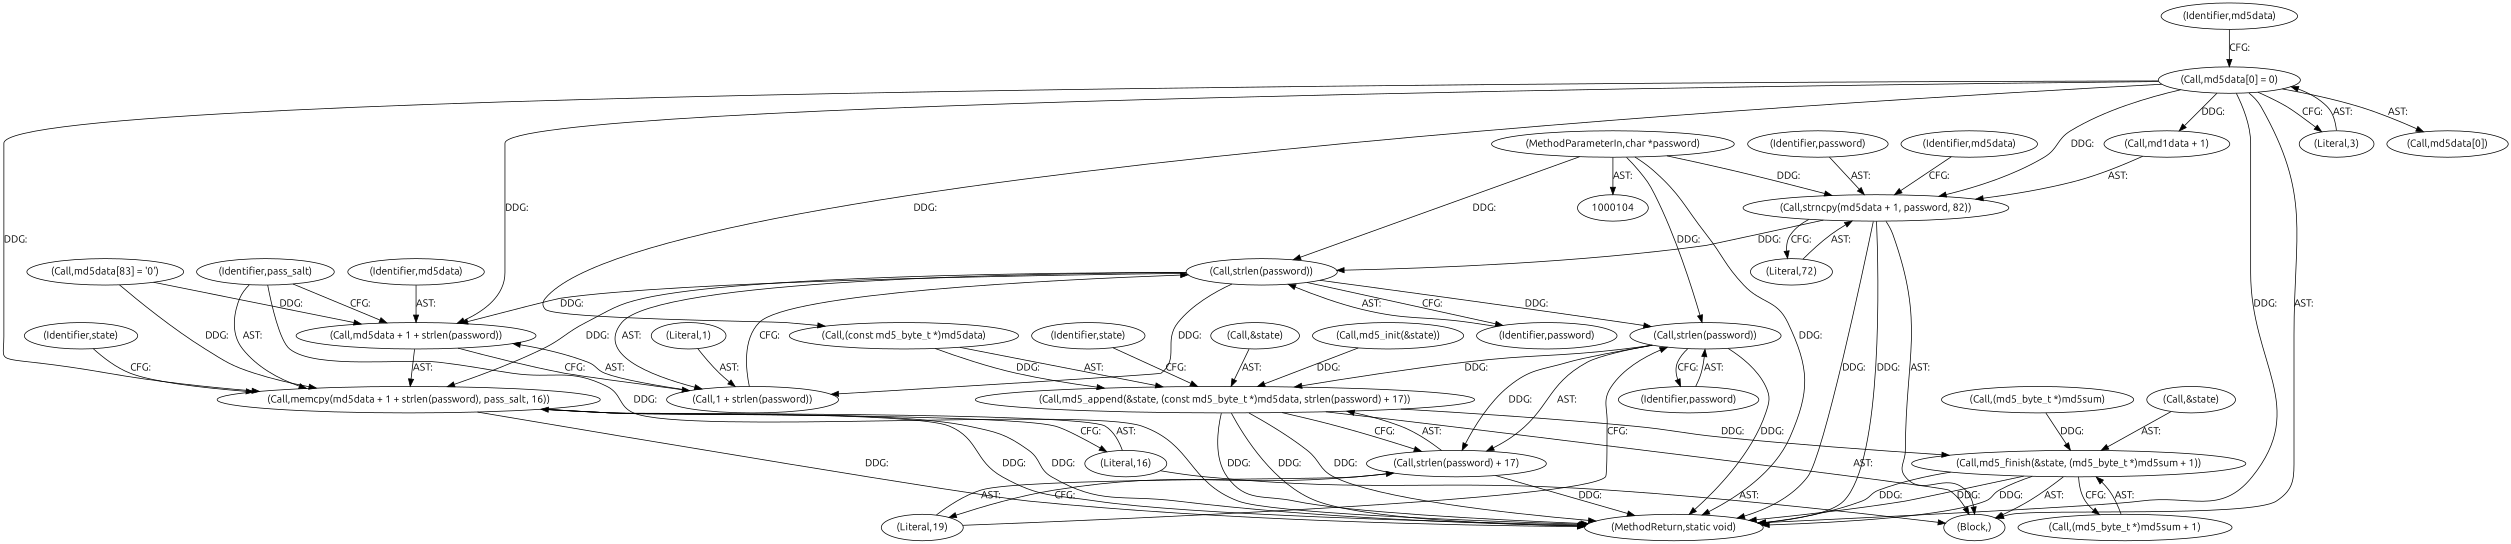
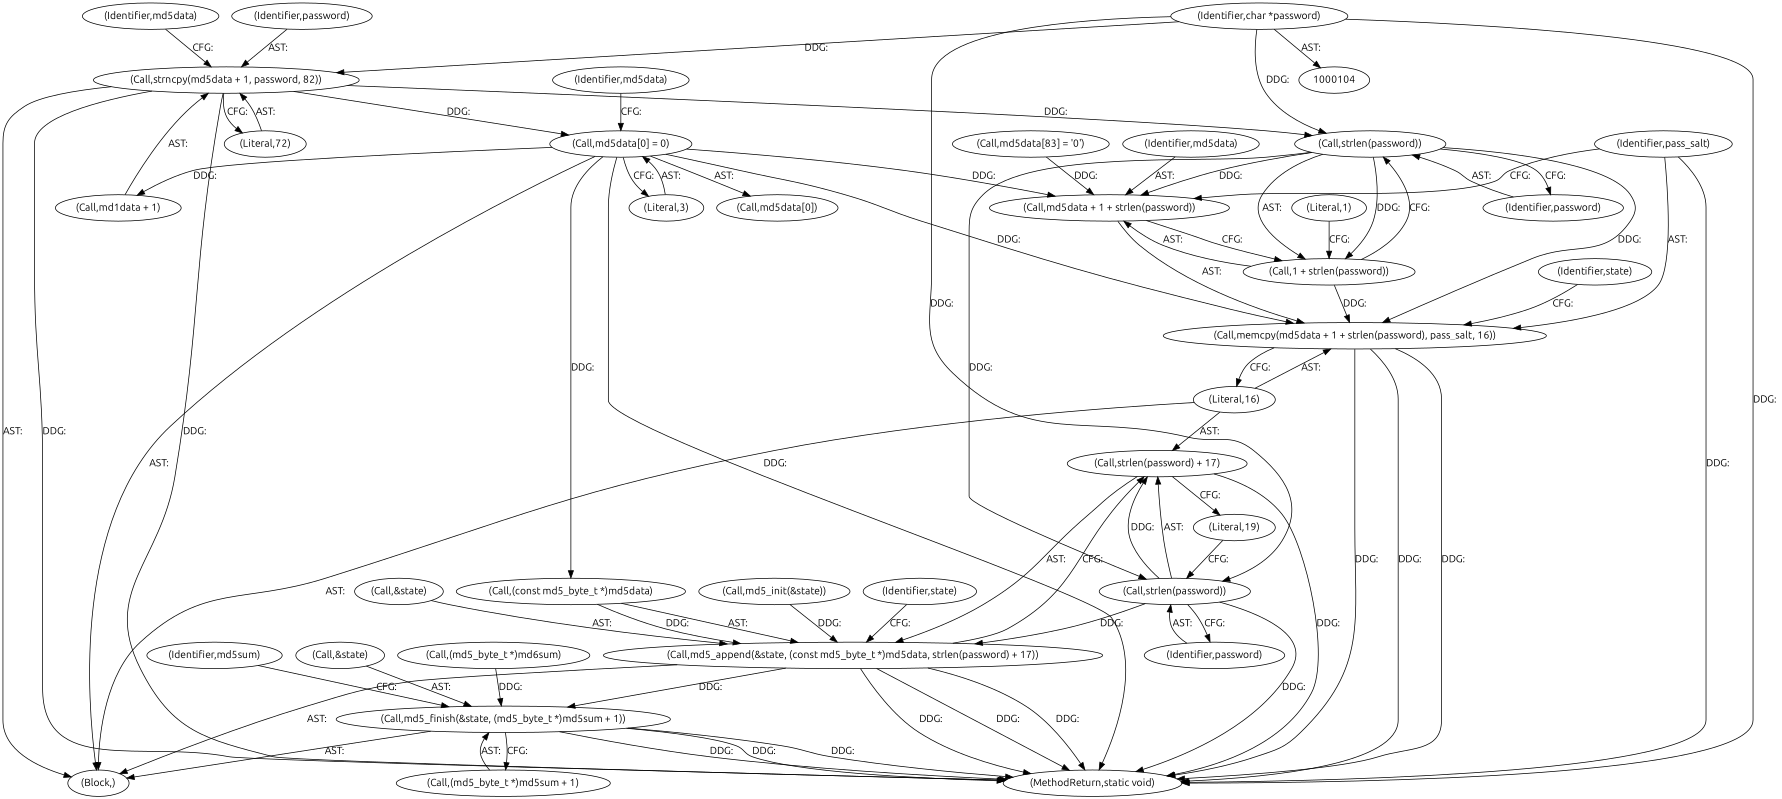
(2061, 139) -> (427, 113)
(1613, 144) -> (1259, 16)
(207, 350) -> (1341, 300)
(731, 368) -> (1341, 240)
(2038, 400) -> (494, 655)
(1078, 482) -> (1199, 429)
none -> (215, 655)
